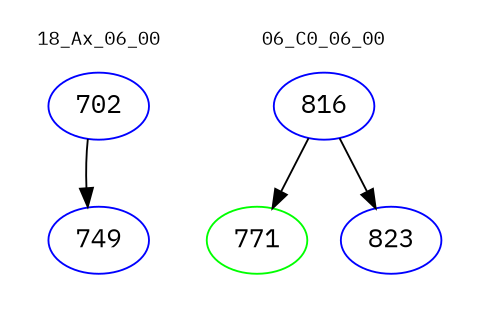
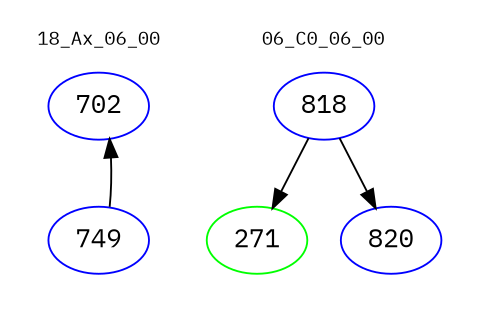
(324, 106) -> (324, 106)
(86, 164) -> (111, 182)
(257, 240) -> (257, 240)
(391, 240) -> (391, 240)
